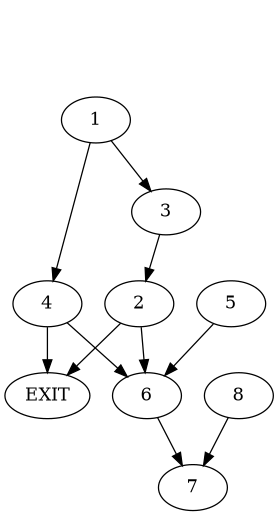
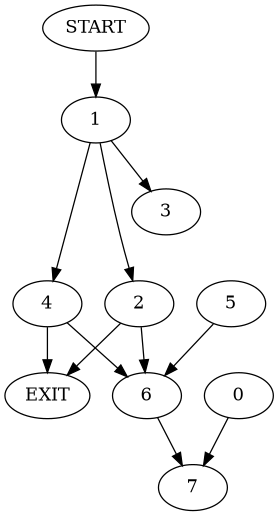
none -> (96, 28)
(155, 252) -> (113, 206)
(239, 396) -> (239, 396)
